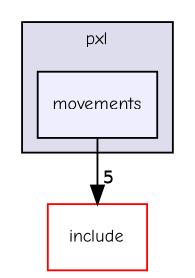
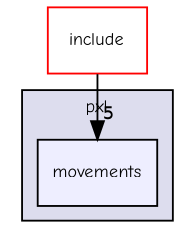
(97, 164) -> (97, 101)
